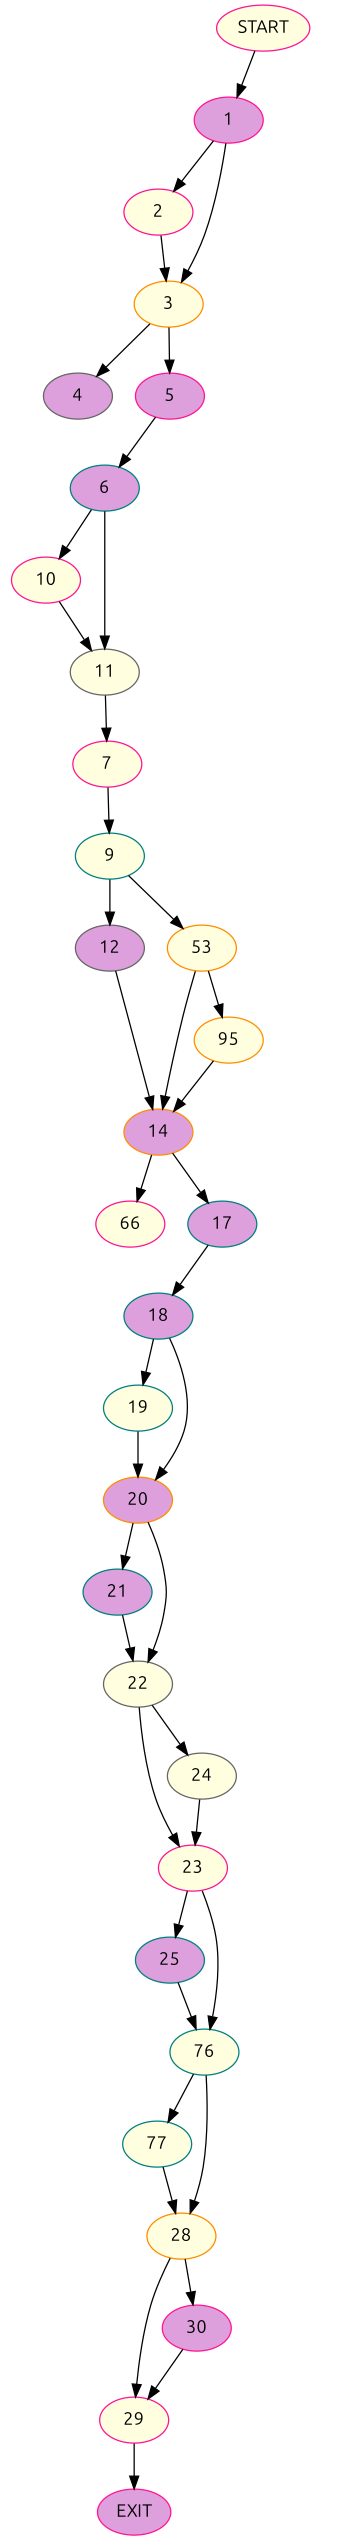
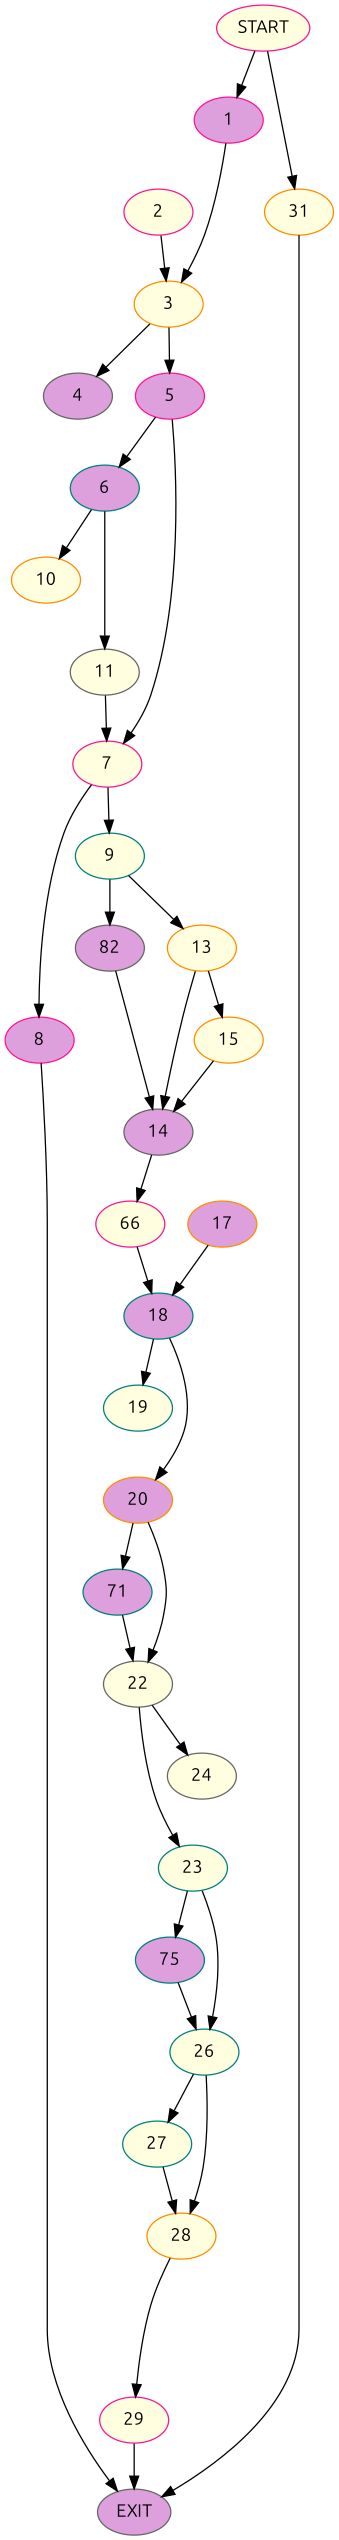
(198, 161) -> none
none -> (299, 212)
(46, 580) -> (46, 580)
none -> (173, 580)
(72, 621) -> none
(110, 948) -> (110, 948)
(202, 948) -> (202, 948)
none -> (40, 1040)
(229, 1040) -> (229, 1040)
(158, 1132) -> (158, 1132)
(187, 1173) -> none
(222, 1224) -> (222, 1224)
none -> (142, 1264)
(138, 1448) -> none
(118, 1592) -> (118, 1592)
(198, 1816) -> none
(193, 1868) -> (193, 1868)
(170, 1960) -> (170, 1960)
(204, 2052) -> (204, 2052)
(157, 2144) -> (157, 2144)
(197, 2328) -> none
(134, 2512) -> (134, 2512)
